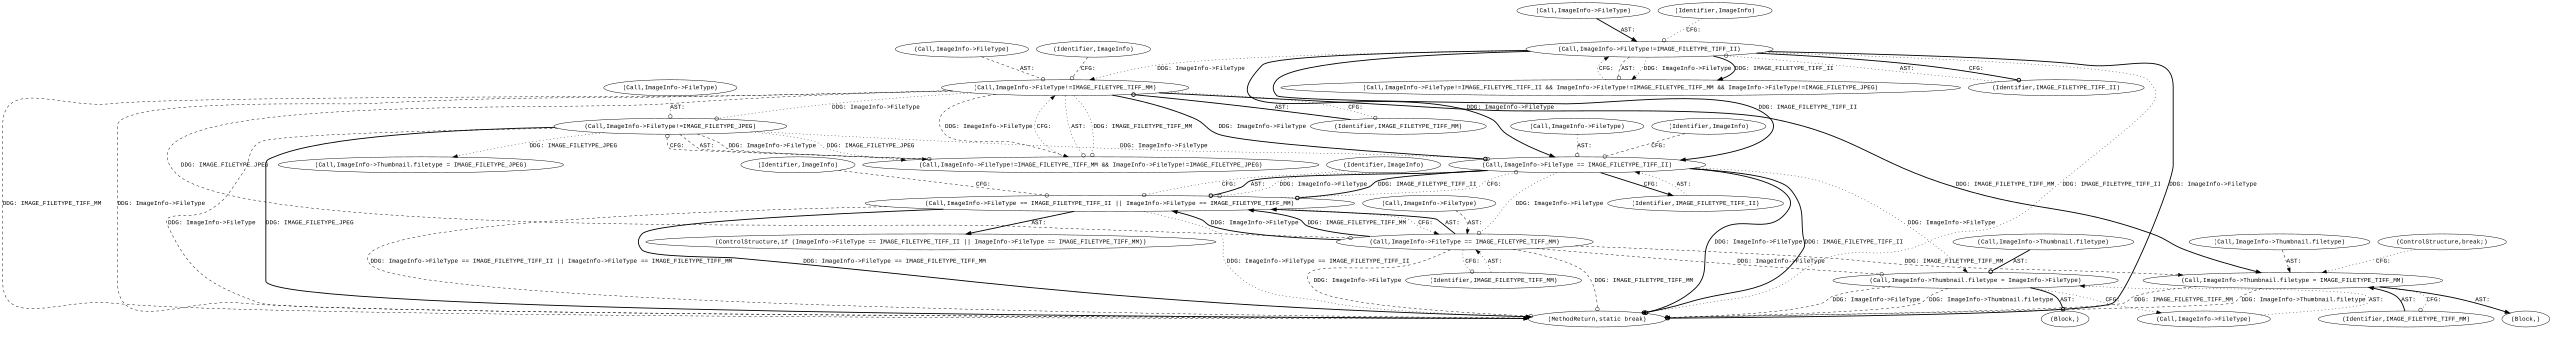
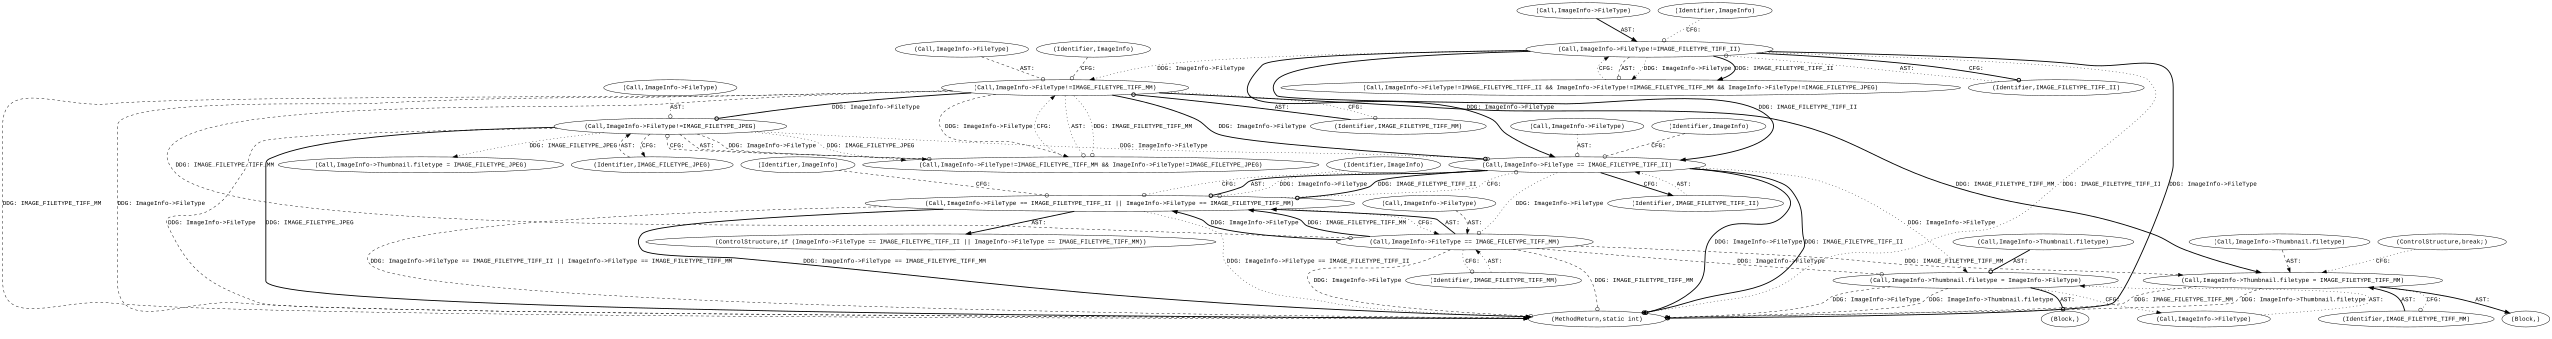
(845, 102) -> (845, 102)
(225, 165) -> (225, 165)
none -> (652, 165)
(1597, 319) -> (1597, 319)
